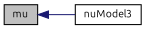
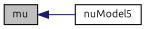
(108, 15) -> (108, 15)
